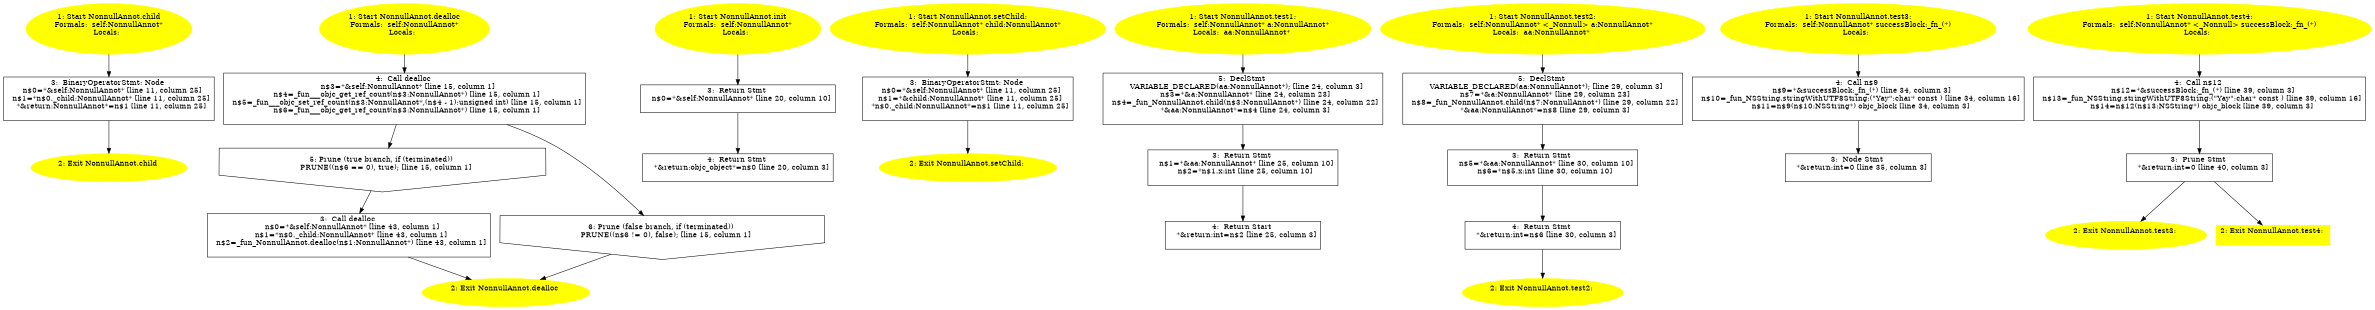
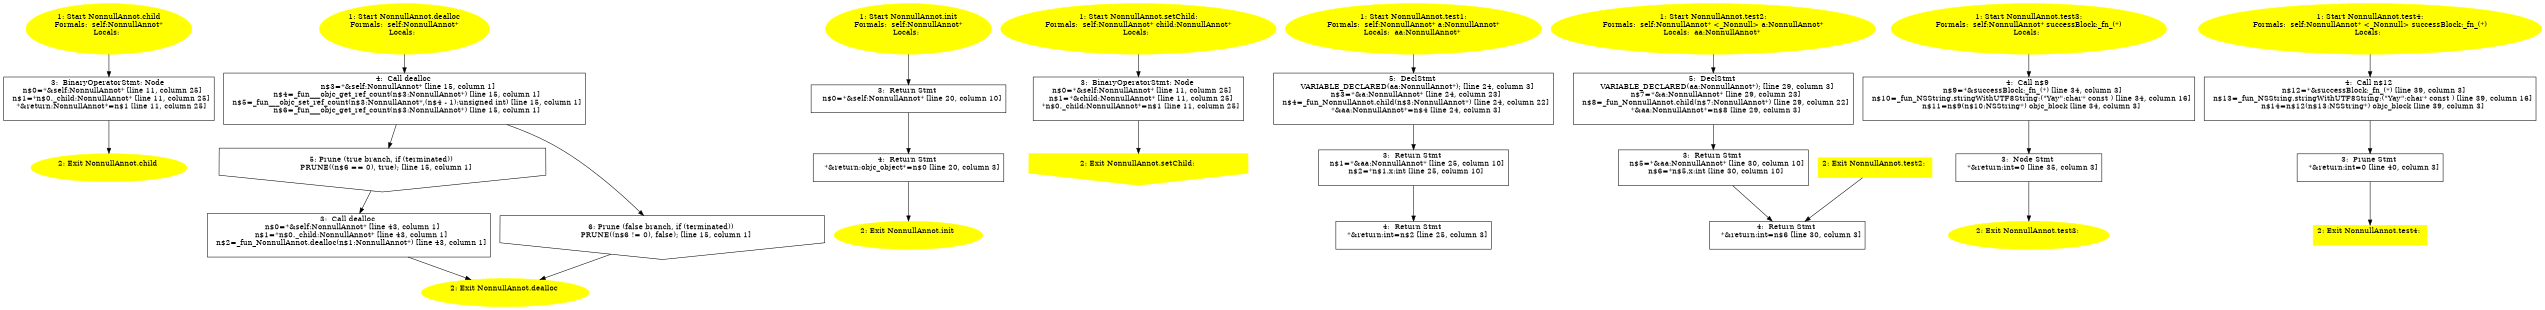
(968, 168) -> (1138, 168)
(2165, 200) -> (2029, 199)
none -> (909, 235)
(1243, 235) -> (1414, 235)
(1543, 261) -> (1836, 198)
(1543, 293) -> (1875, 168)
